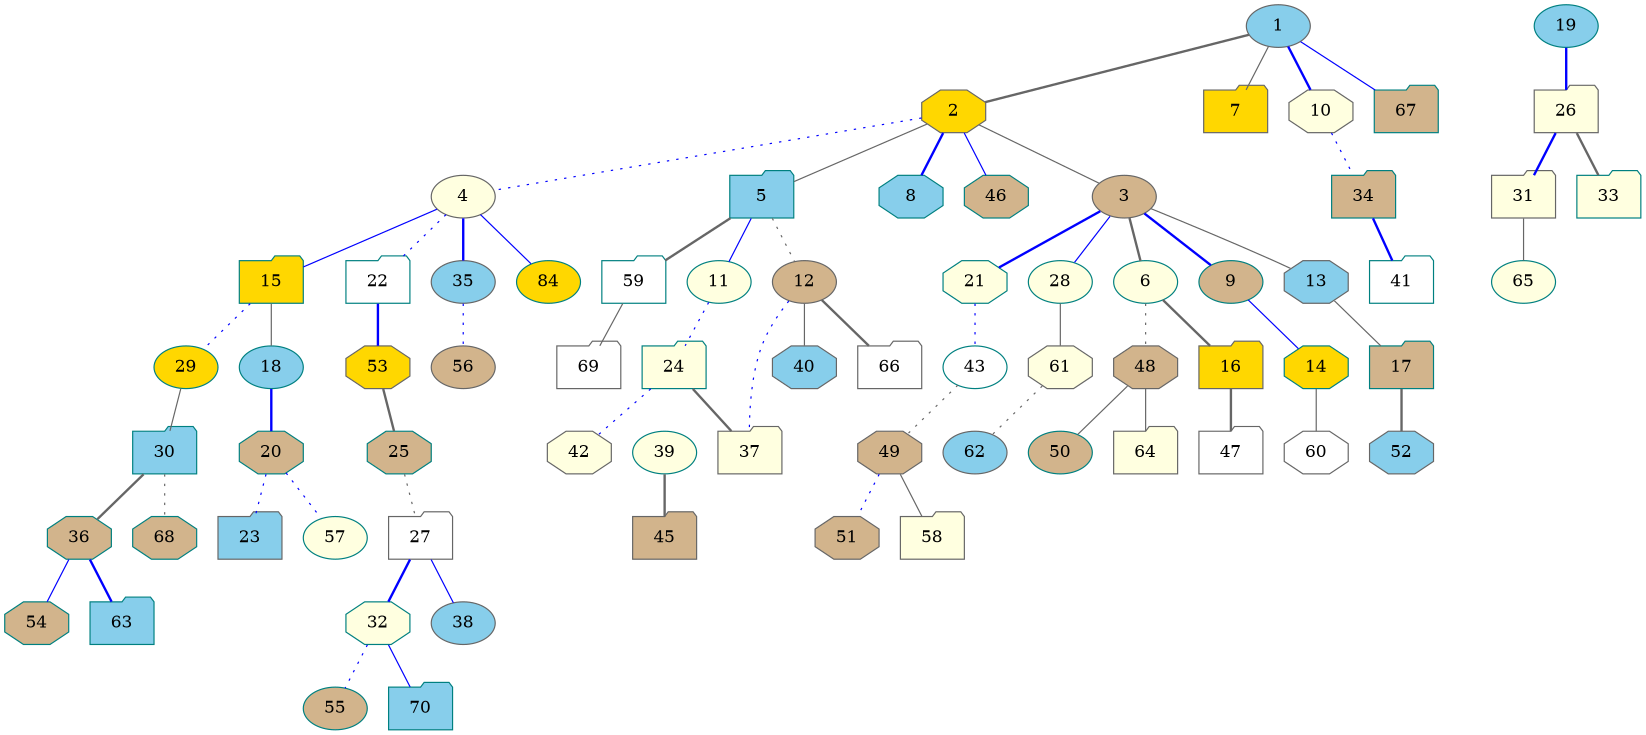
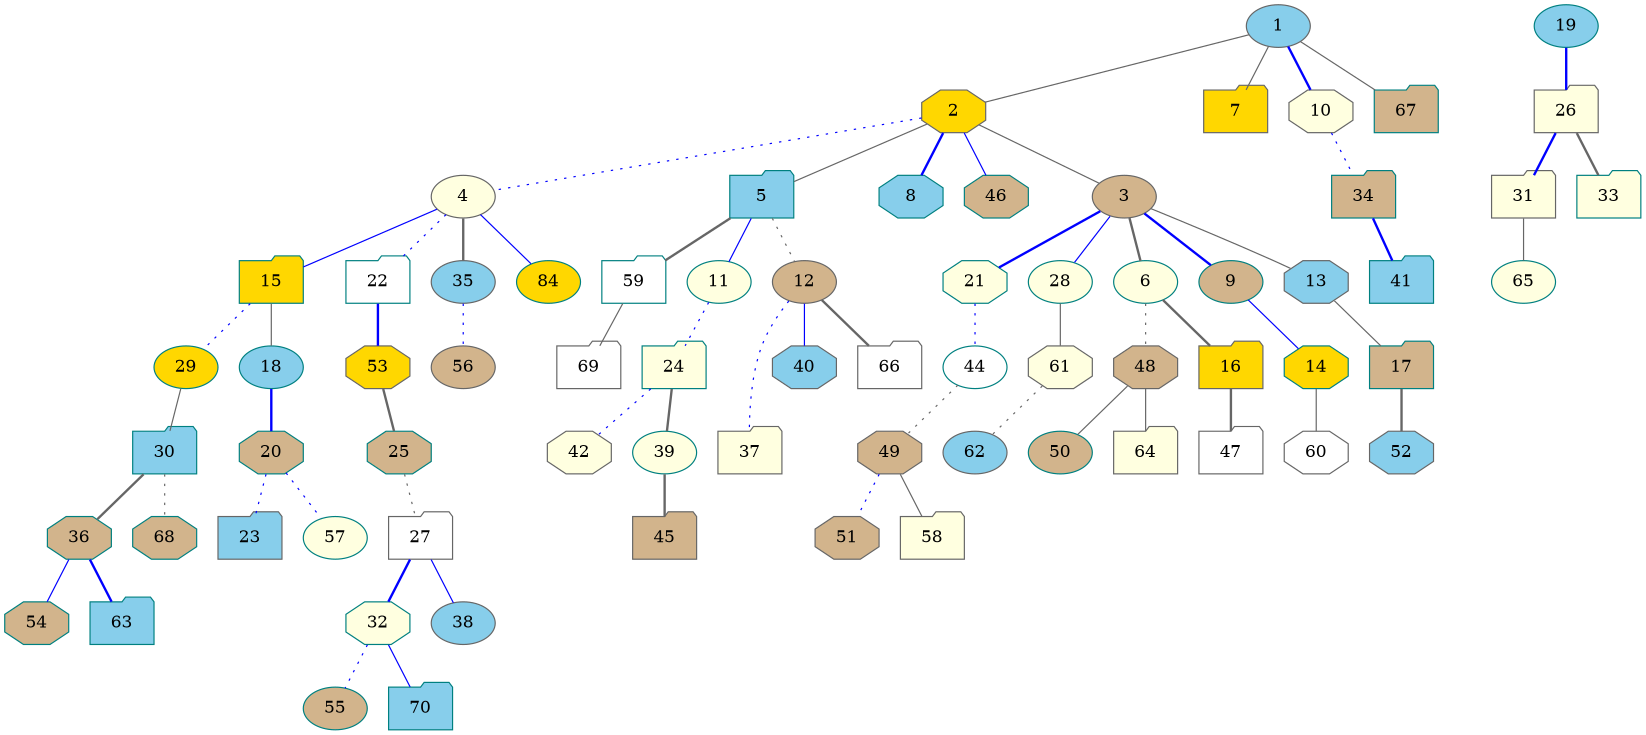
(1338, 66) -> (1338, 66)
(1117, 68) -> (1117, 68)
(463, 239) -> (463, 239)
(1402, 282) -> (1402, 282)
(804, 325) -> (804, 325)
(975, 367) -> (975, 367)
(712, 410) -> (669, 410)
